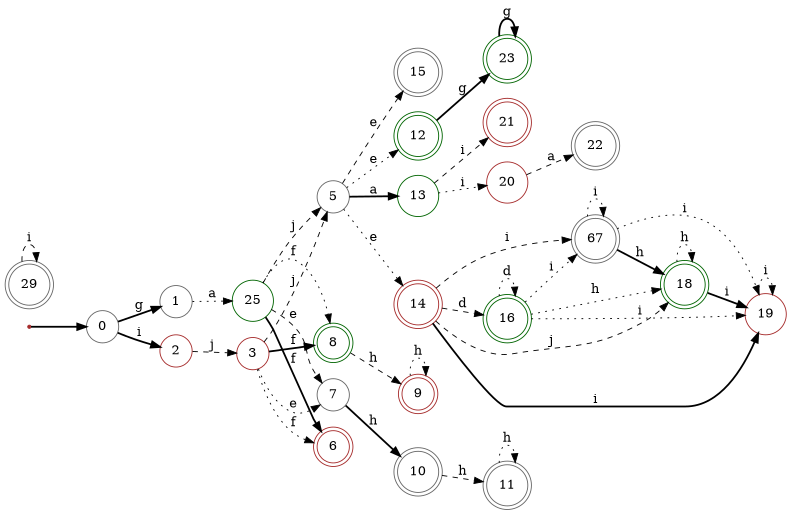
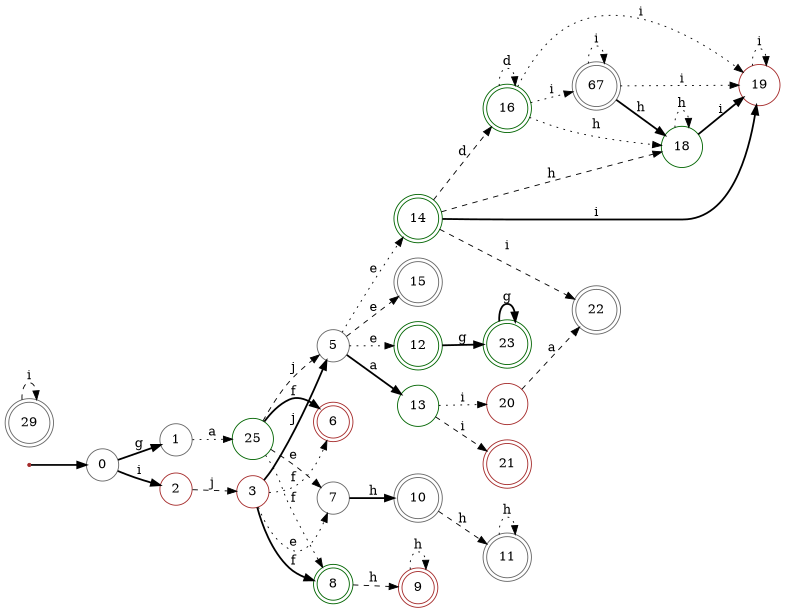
(495, 253) -> (503, 262)
(298, 283) -> (296, 426)
(685, 285) -> (682, 147)
(418, 304) -> (418, 219)
(551, 341) -> (552, 174)
